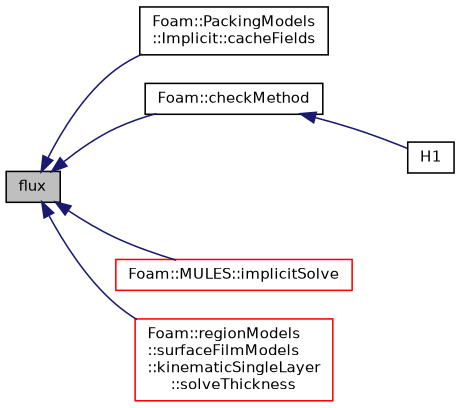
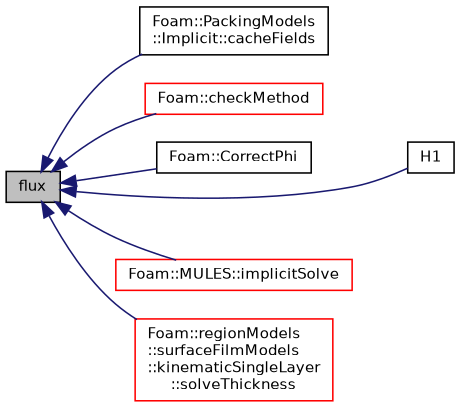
(234, 99) -> (234, 99)
(362, 131) -> (244, 198)
none -> (234, 158)
